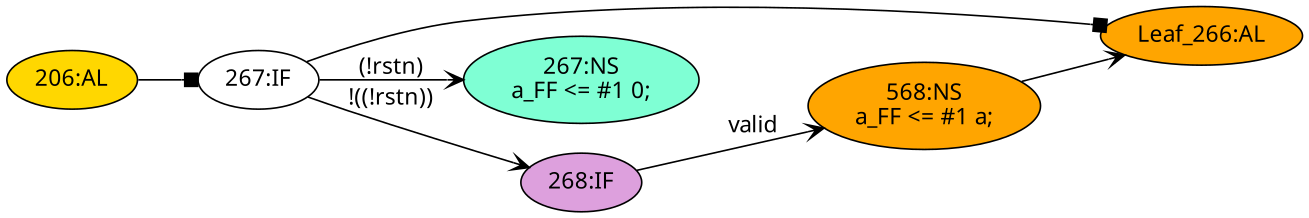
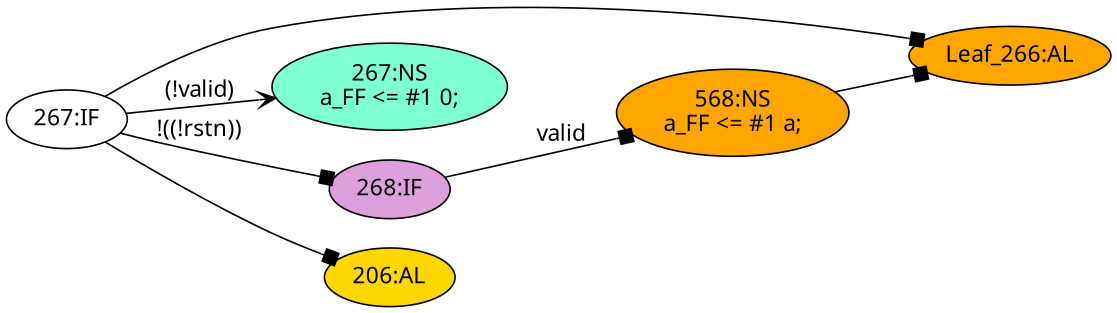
(391, 68) -> (200, 91)
(1065, 70) -> (873, 84)
(160, 80) -> (211, 202)
(410, 131) -> (218, 156)
(722, 151) -> (531, 158)
